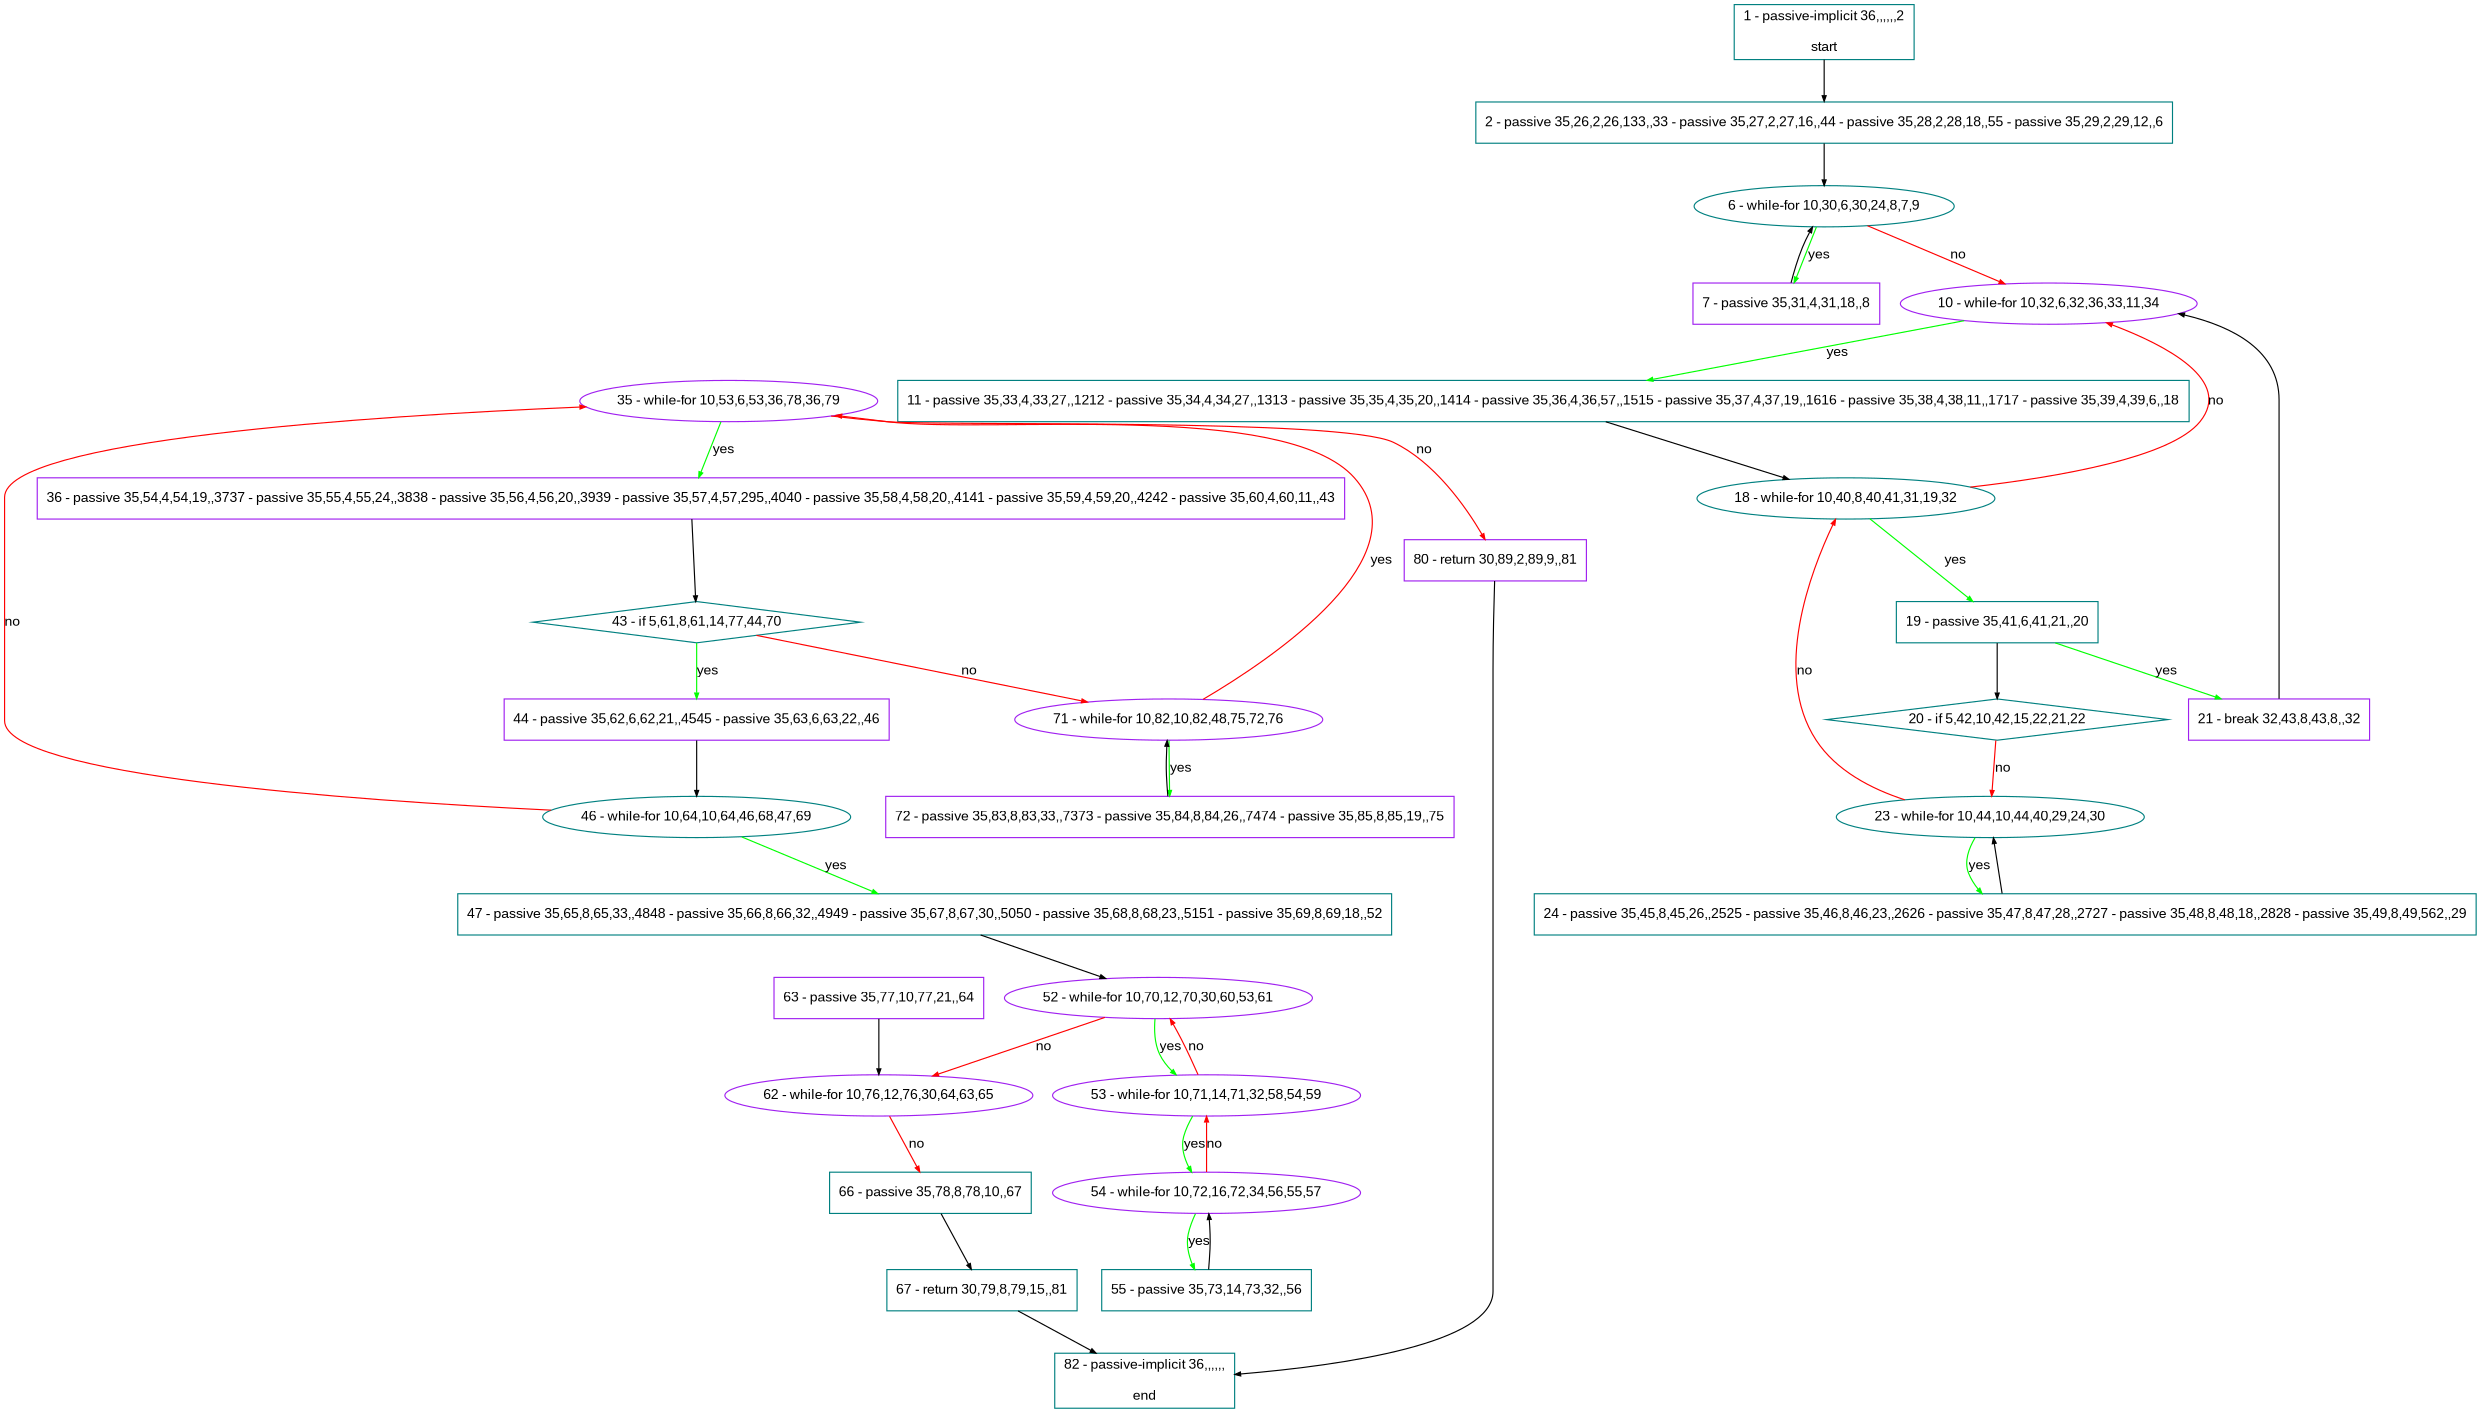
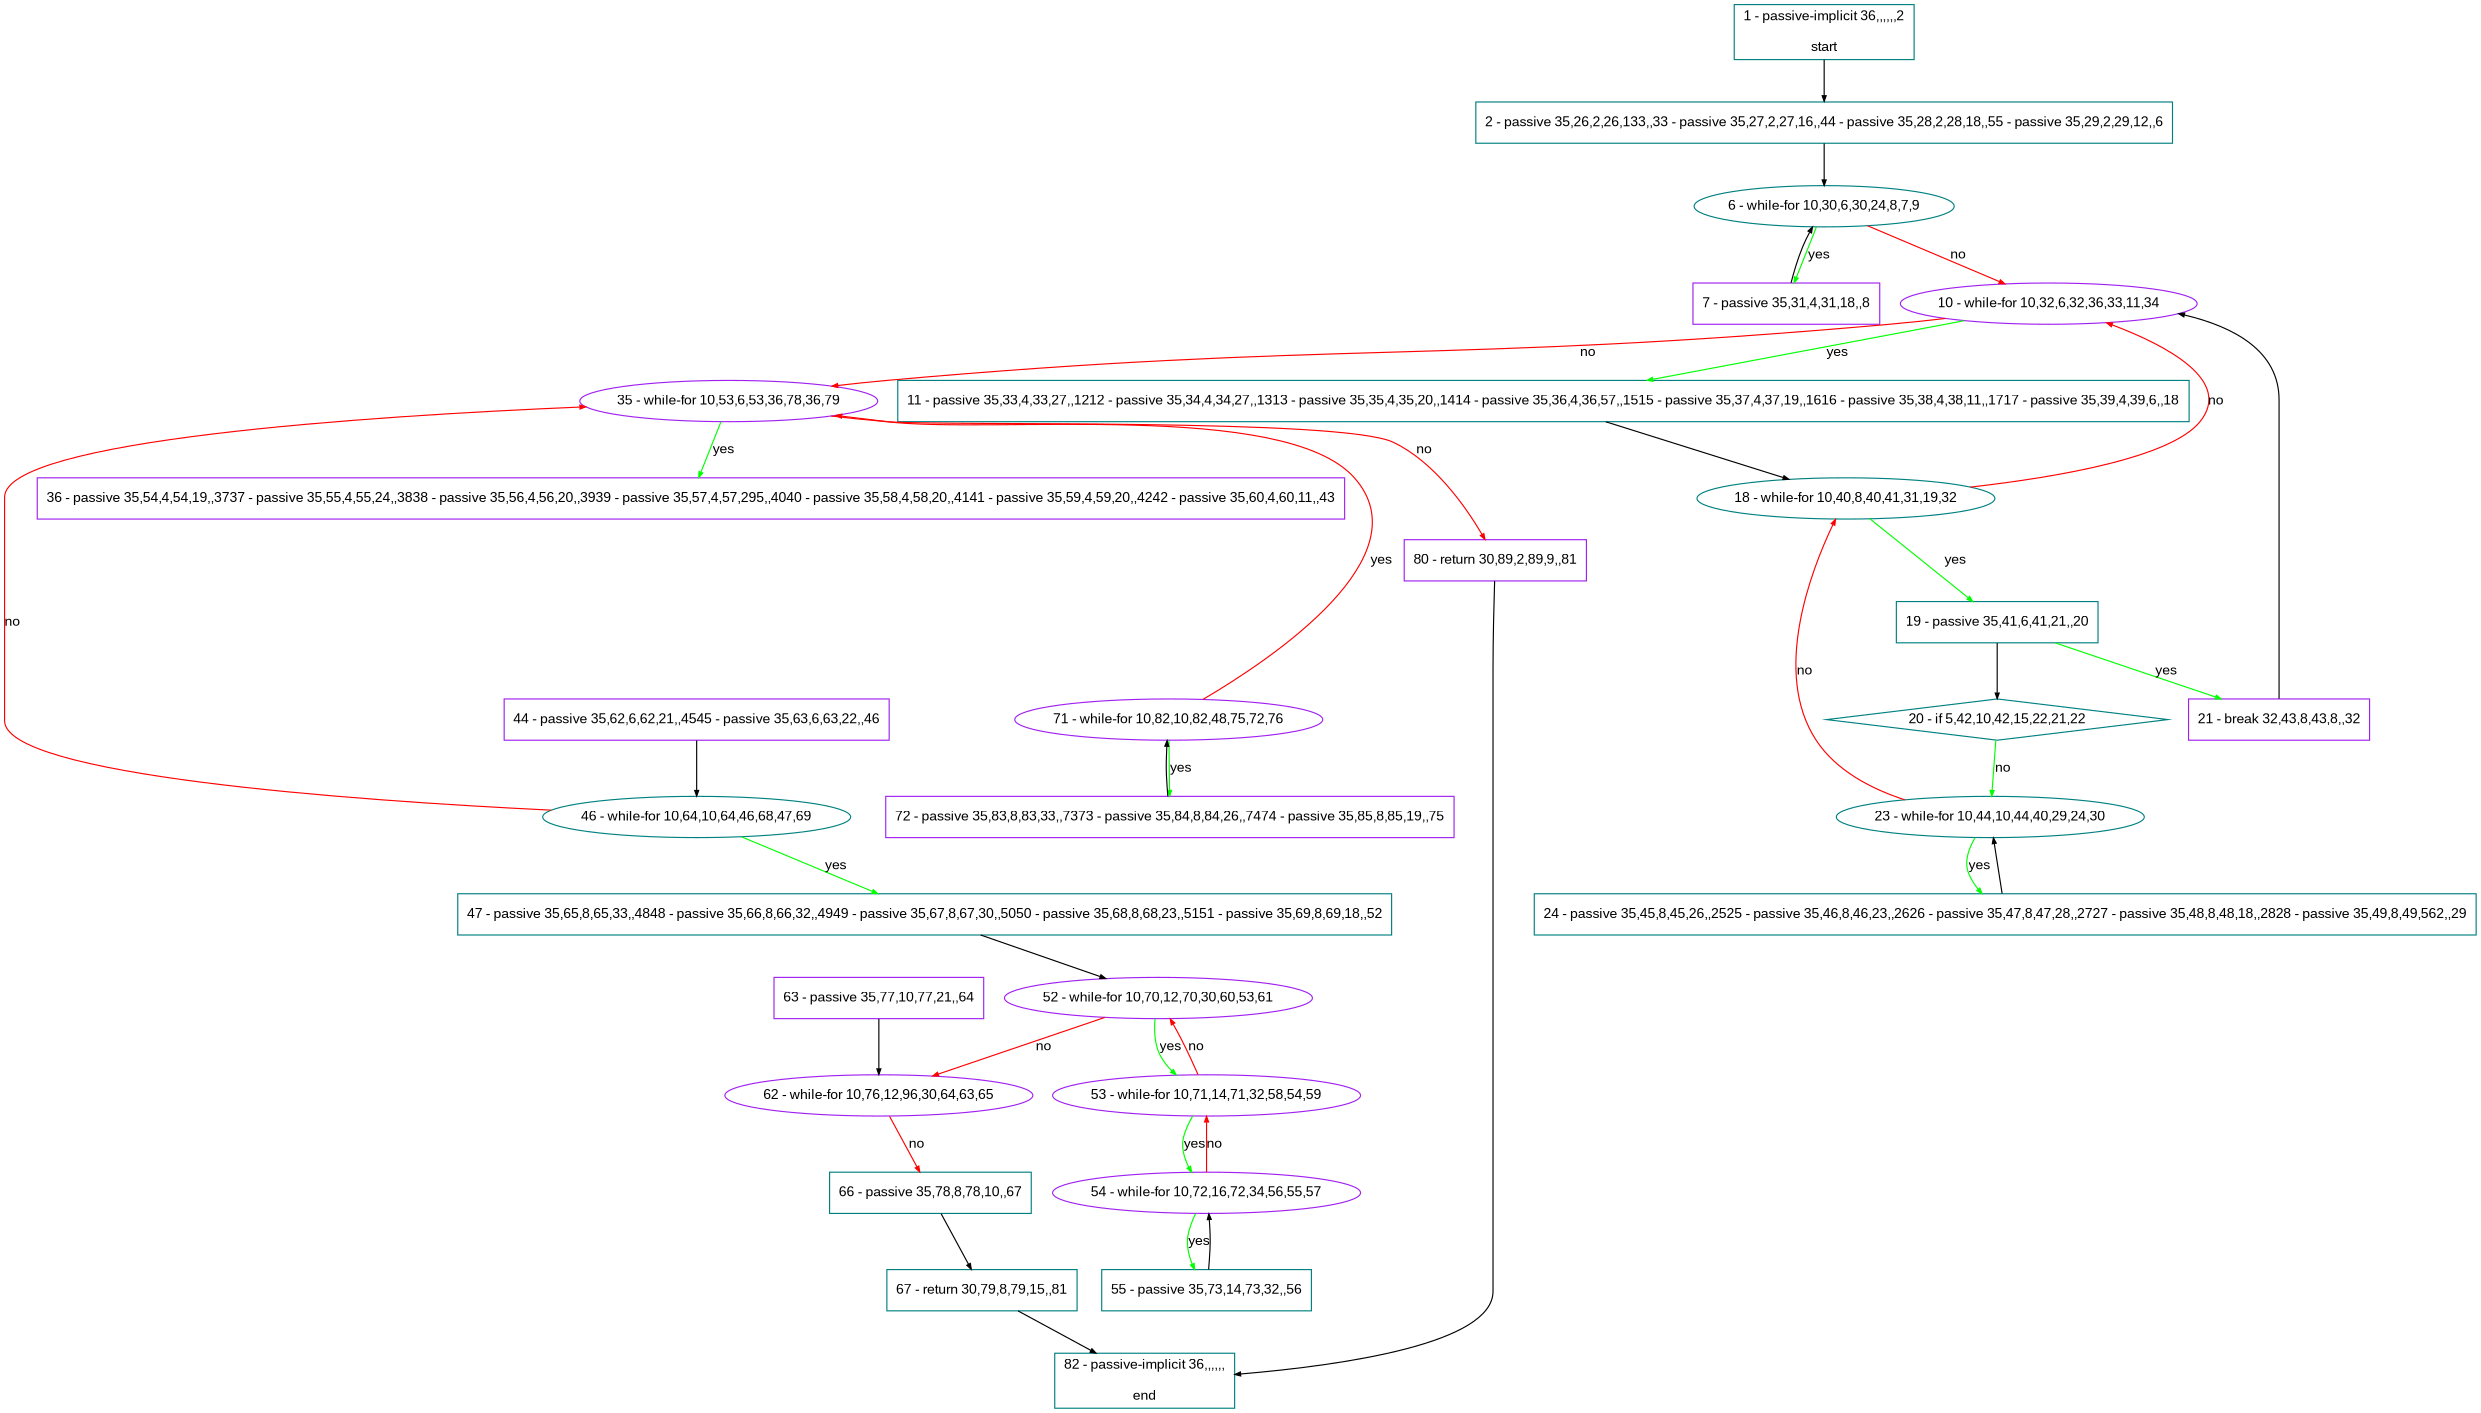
none -> (1392, 352)
(697, 622) -> none
(1994, 765) -> (1994, 765)
(879, 1095) -> (879, 1095)
